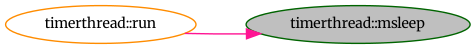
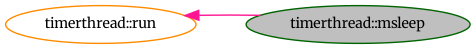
(216, 34) -> (230, 15)
